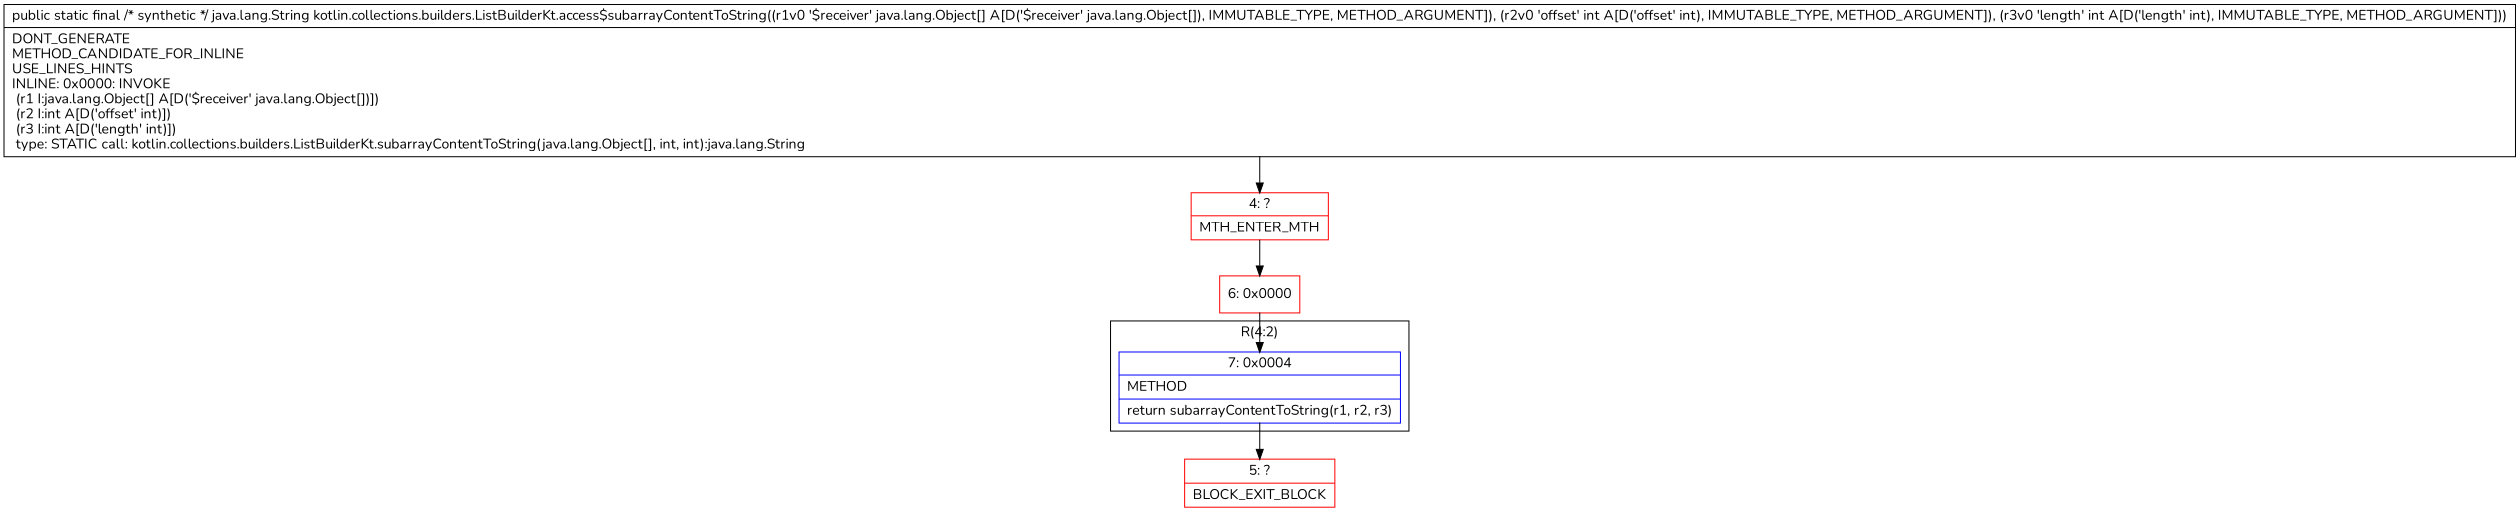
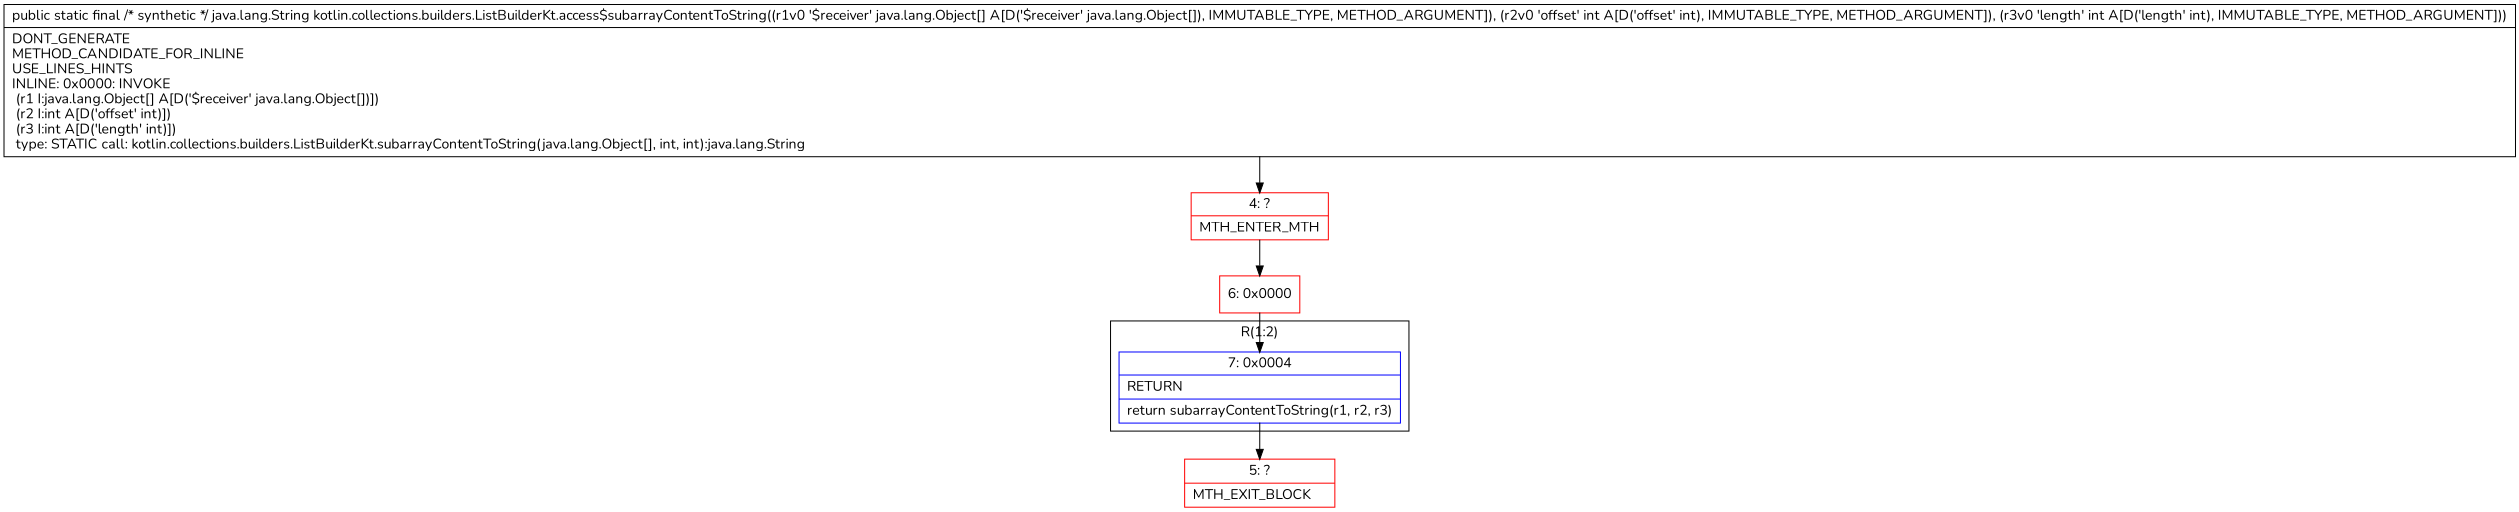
(1260, 332) -> (1260, 332)
(1158, 387) -> (1155, 387)
(1260, 495) -> (1252, 495)
